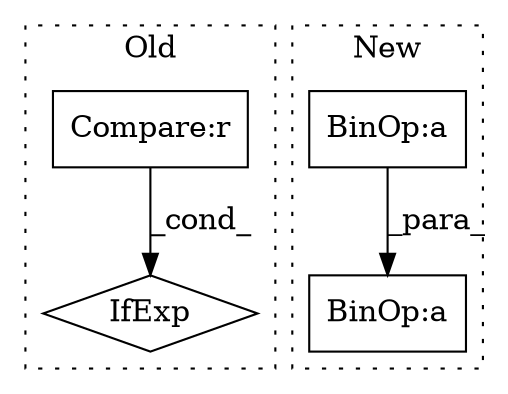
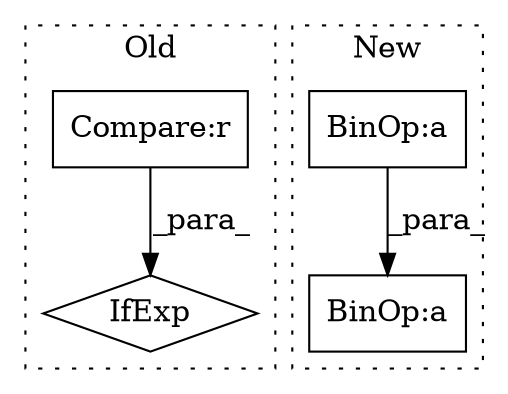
(201, 221) -> (201, 221)
